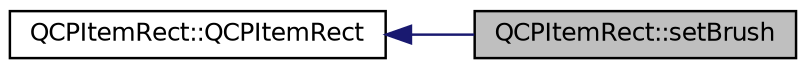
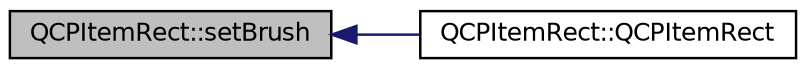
(443, 35) -> (388, 35)
